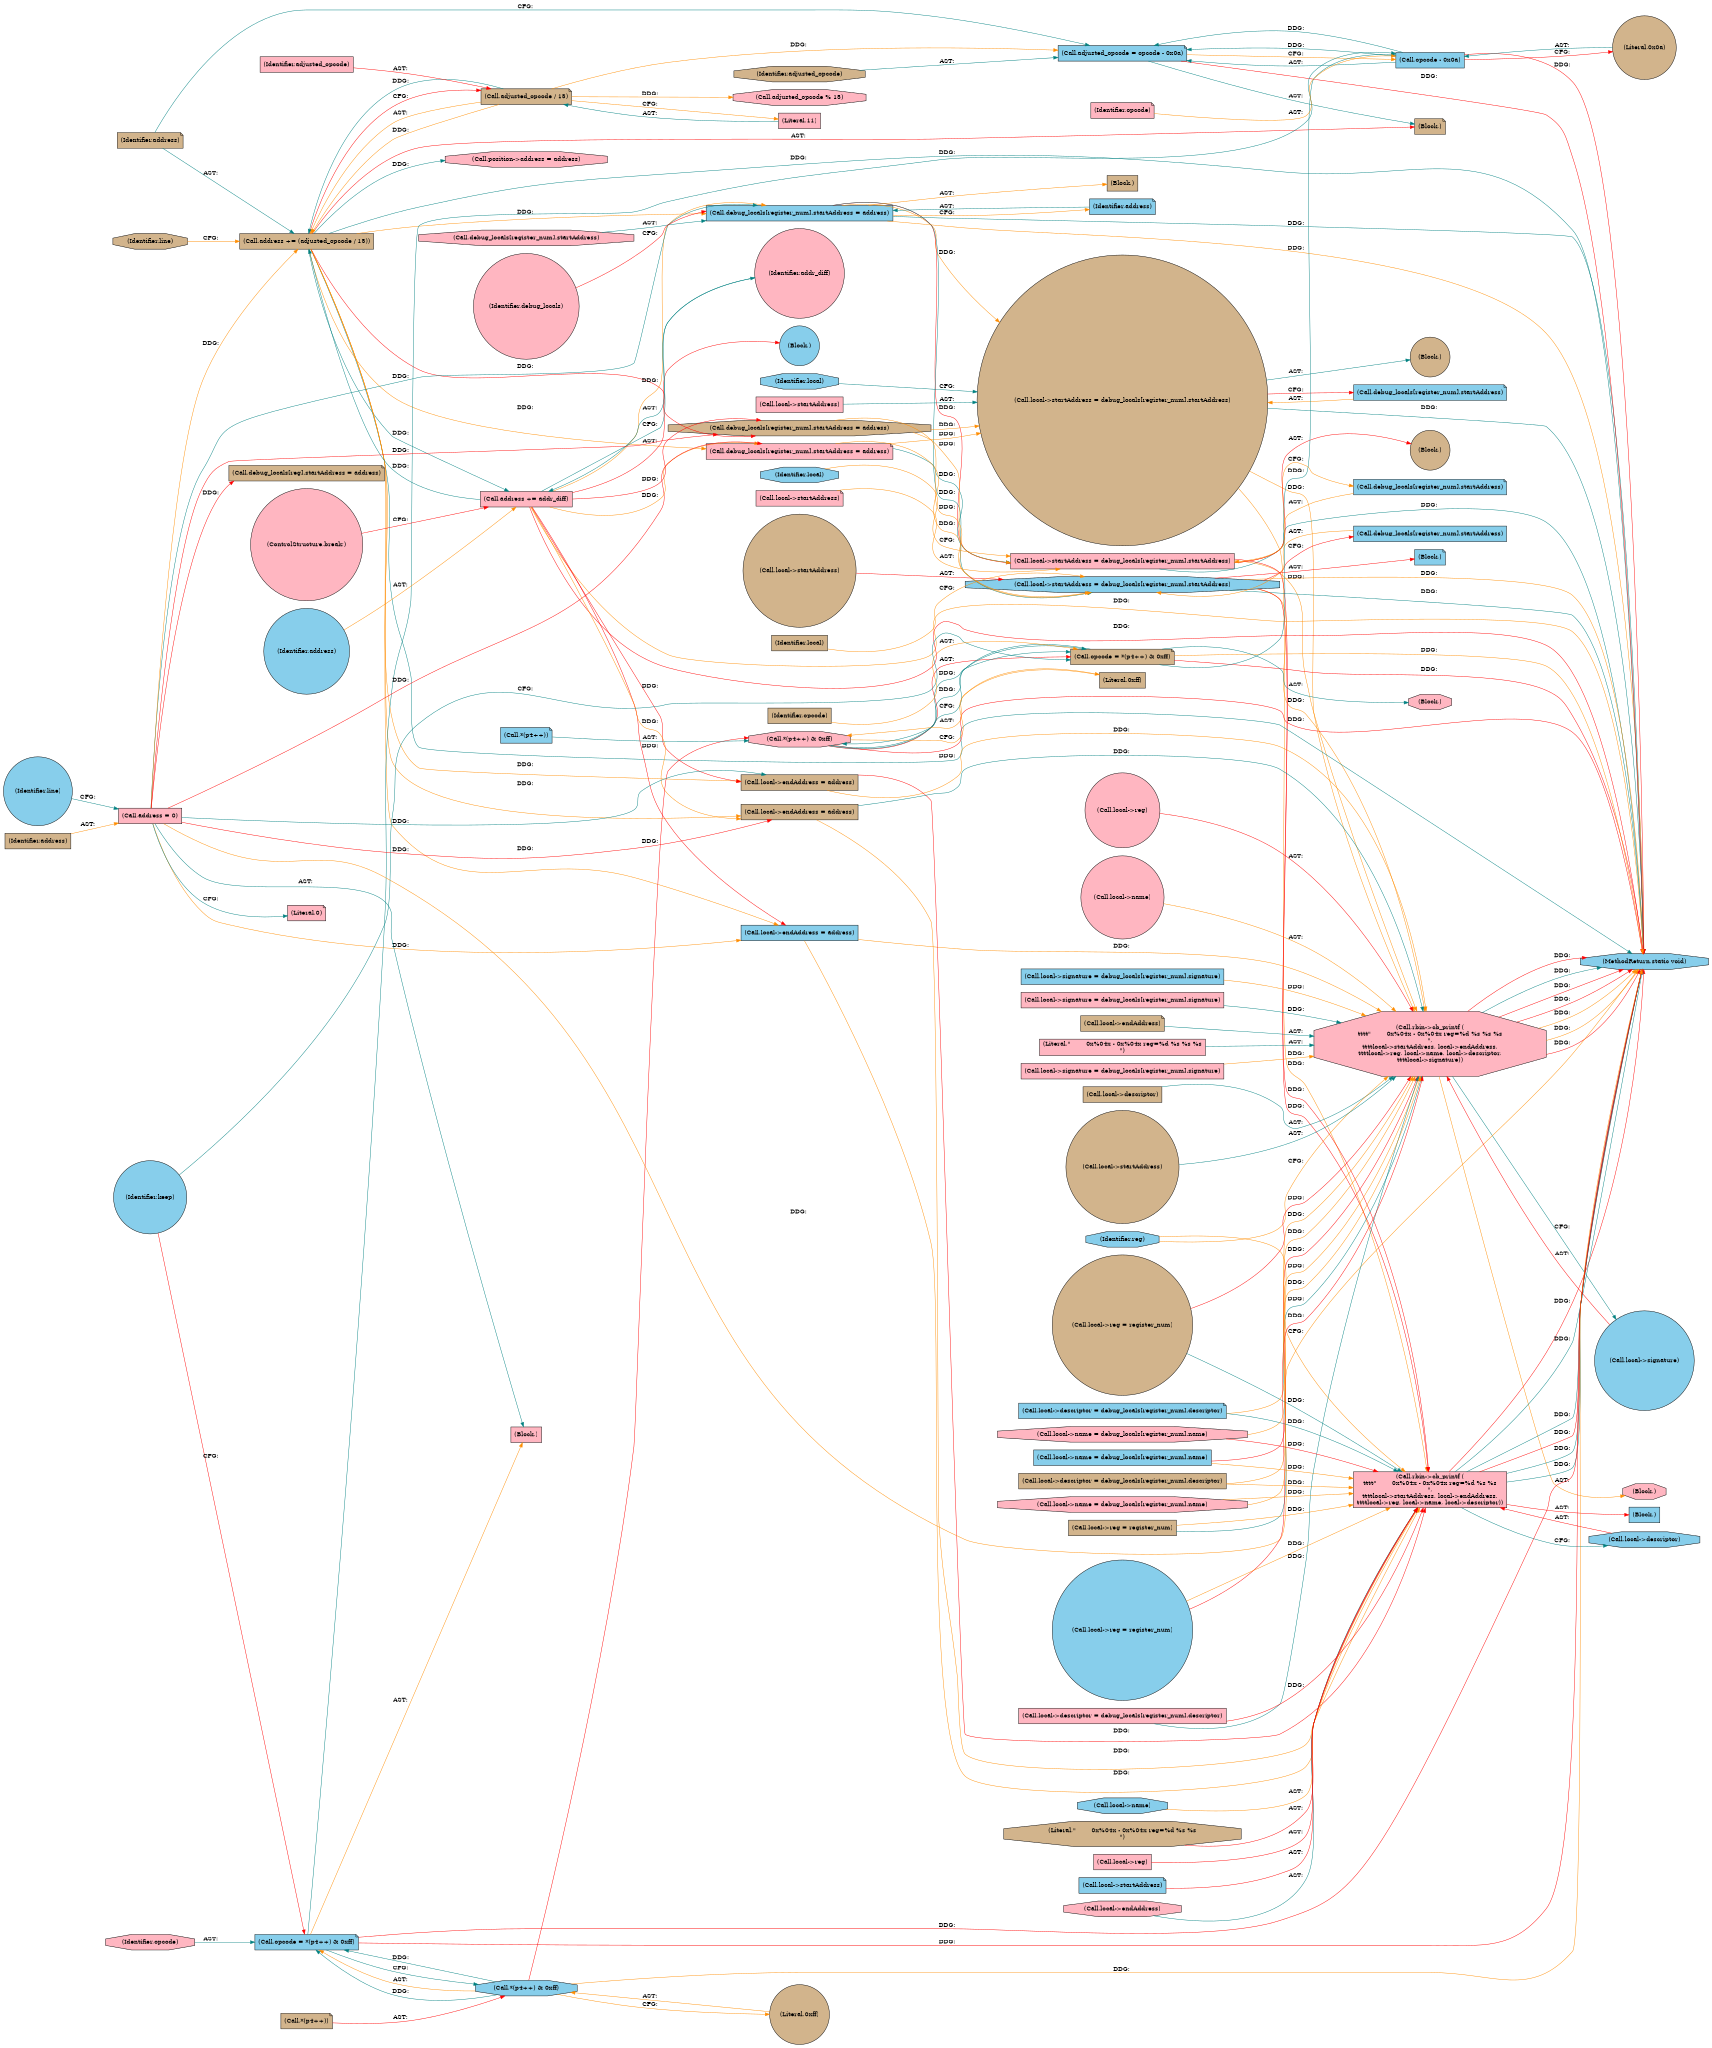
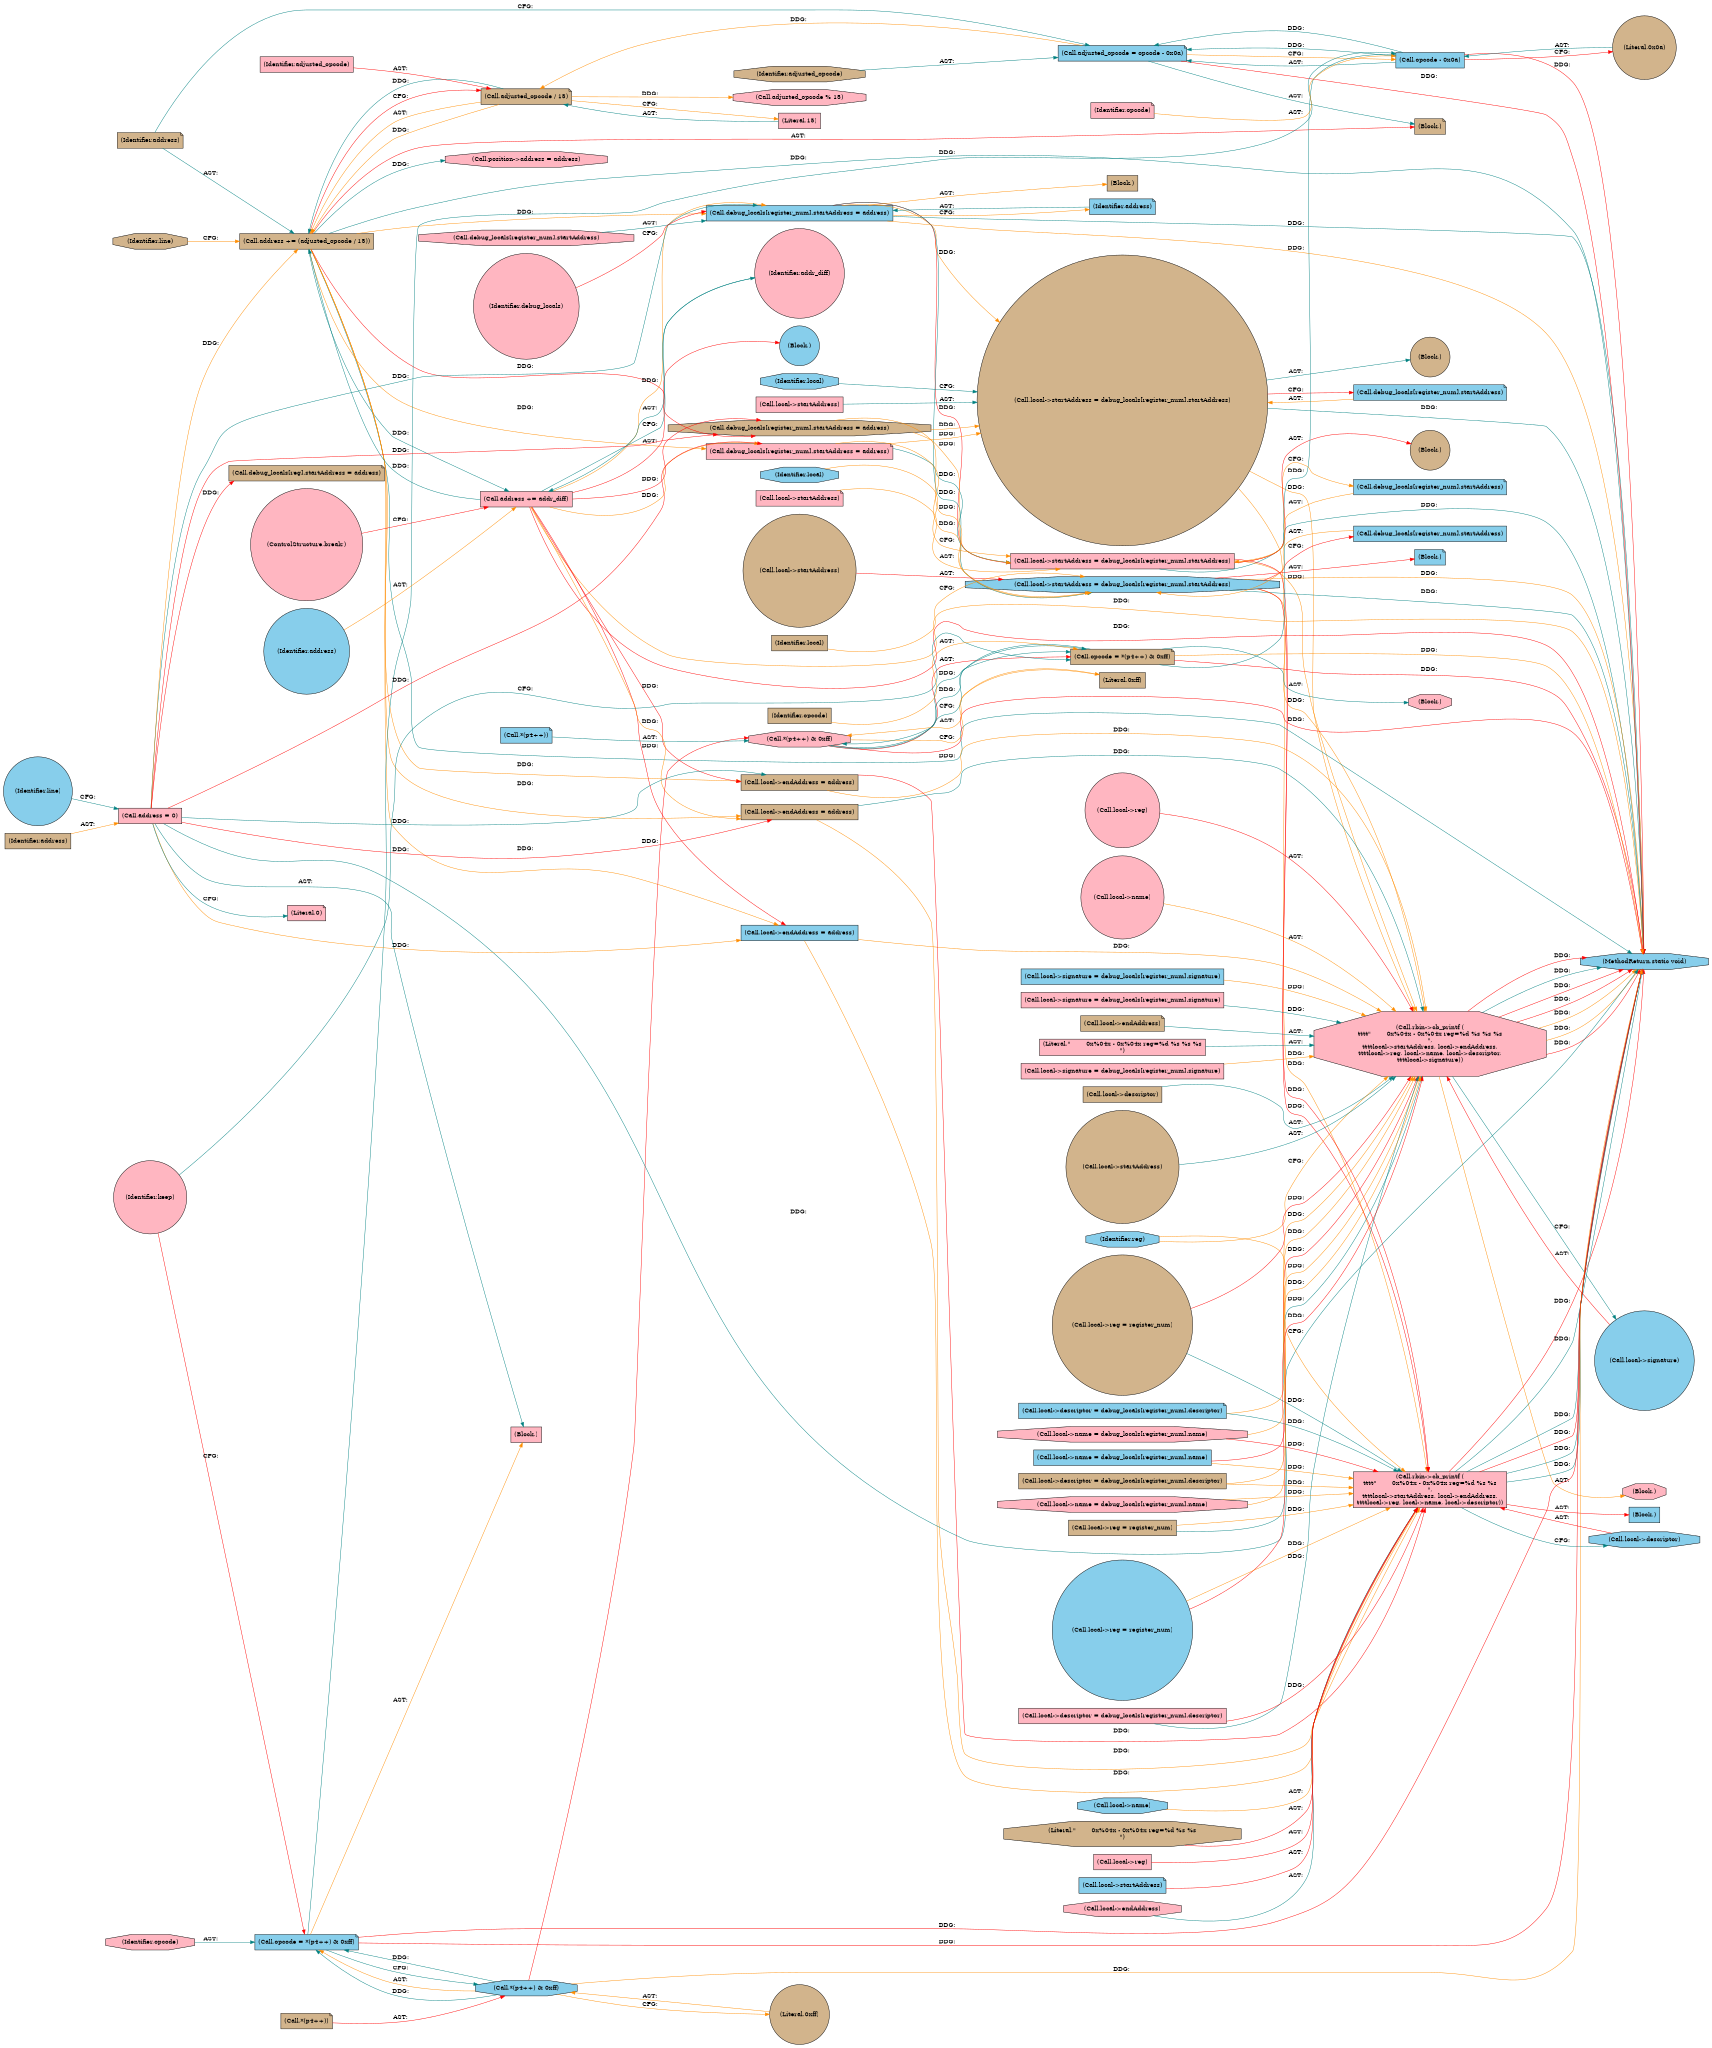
(801, 51) -> (808, 24)
(800, 121) -> (800, 121)
(150, 1197) -> (150, 1197)
(916, 1511) -> (916, 1511)
